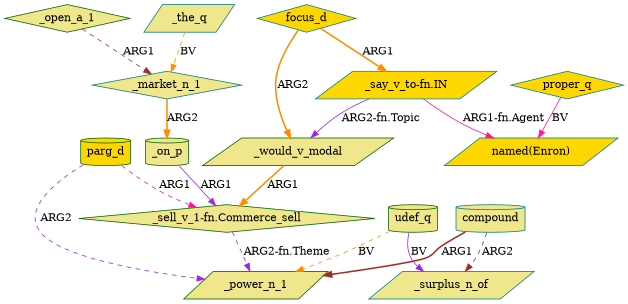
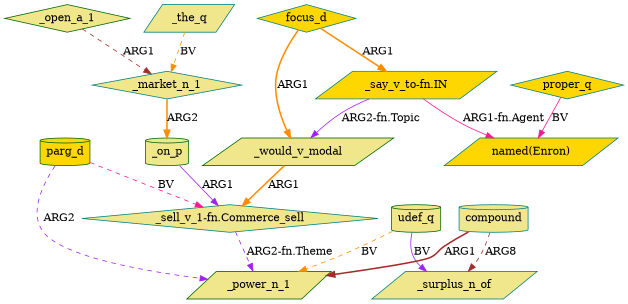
(293, 85) -> (293, 85)
(175, 185) -> (166, 185)
(227, 219) -> (230, 219)
(498, 252) -> (501, 252)
